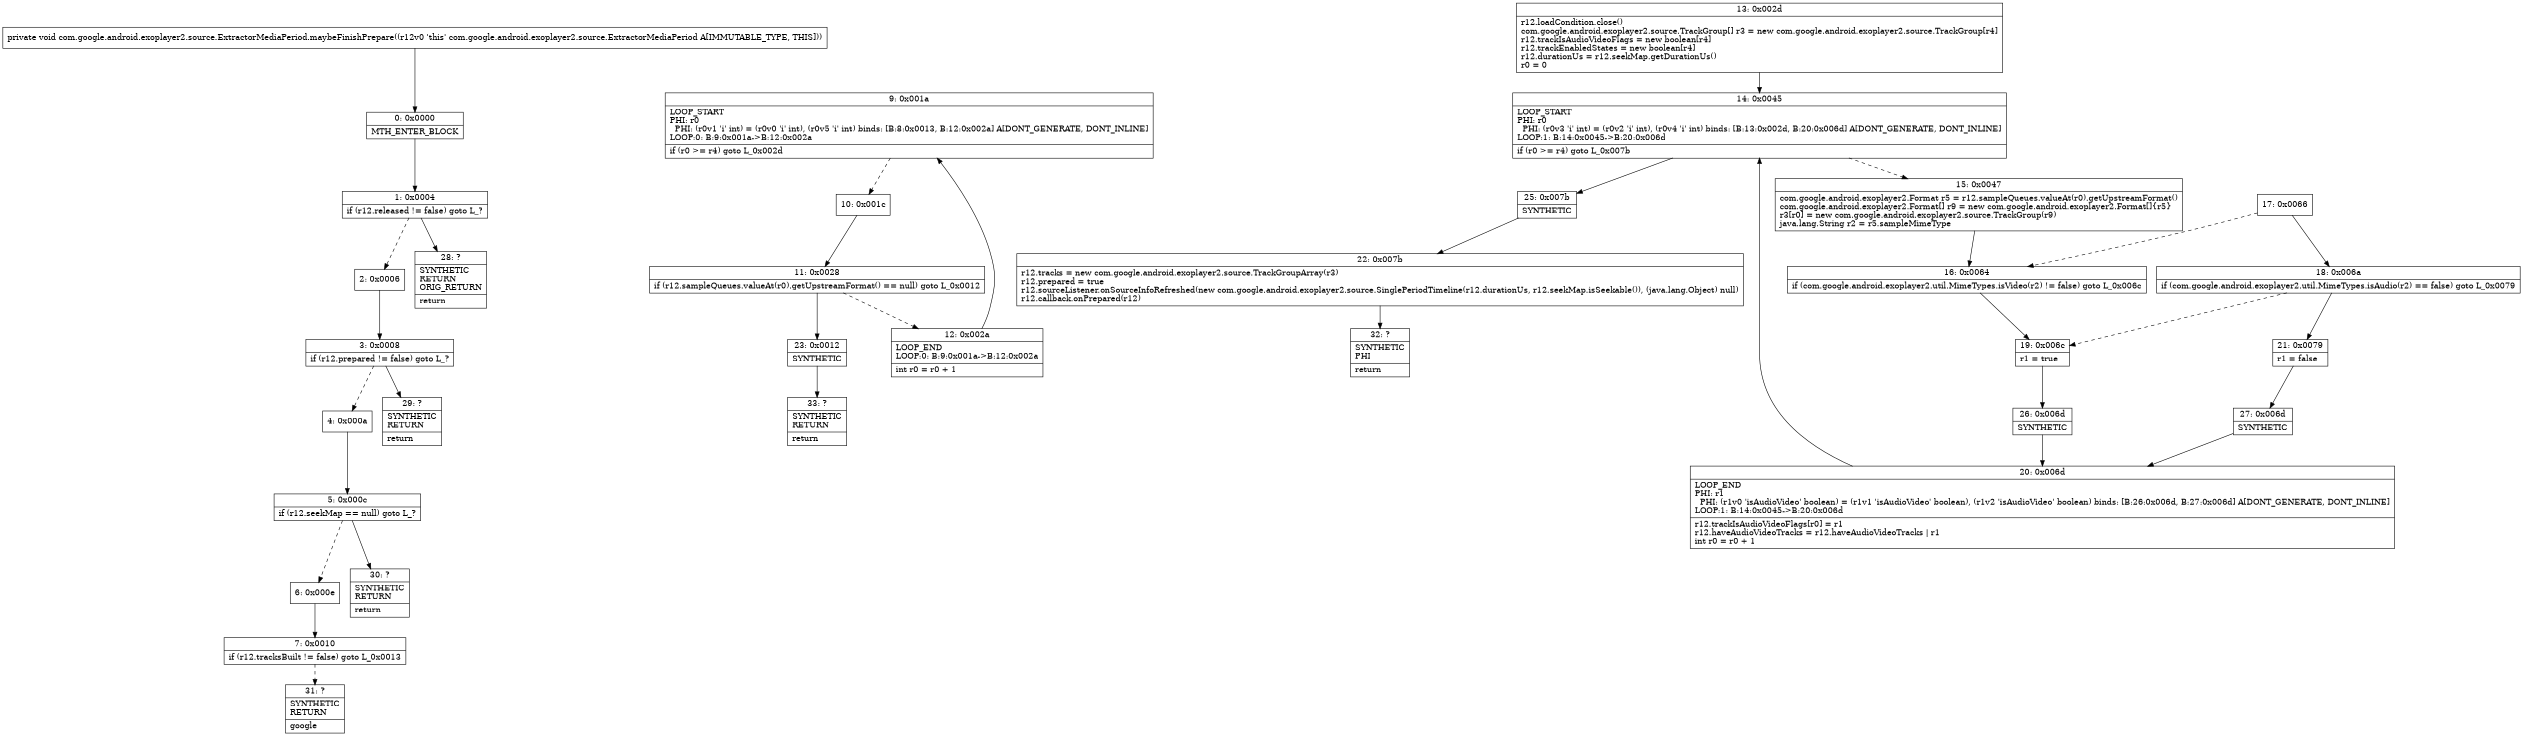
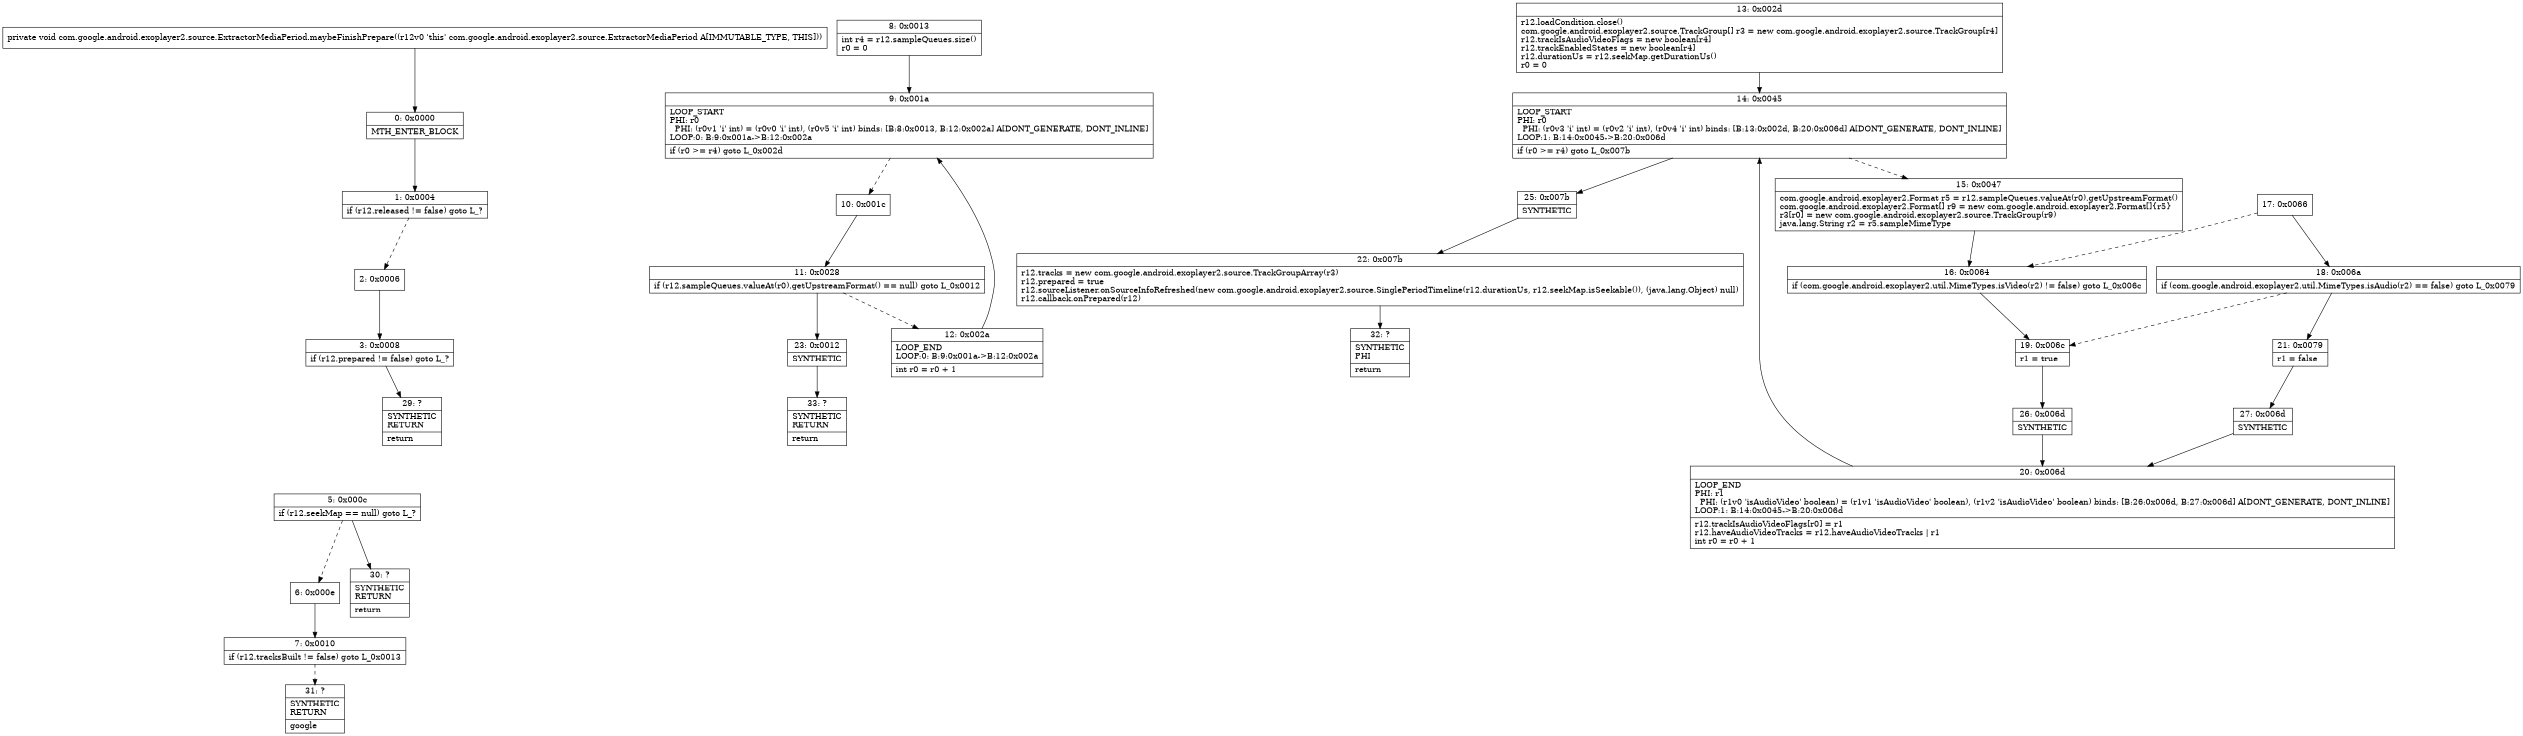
none -> (909, 38)
(451, 280) -> none
(347, 421) -> none
